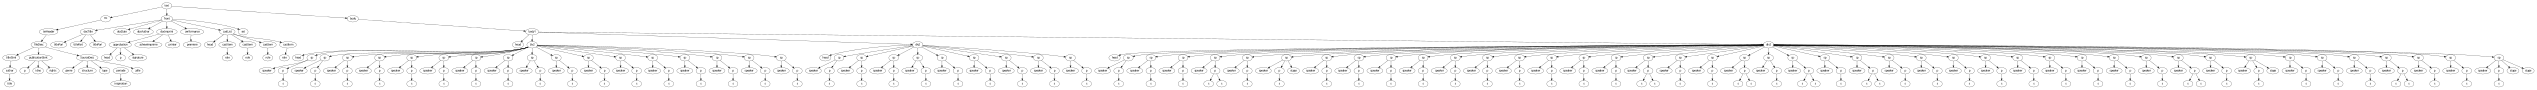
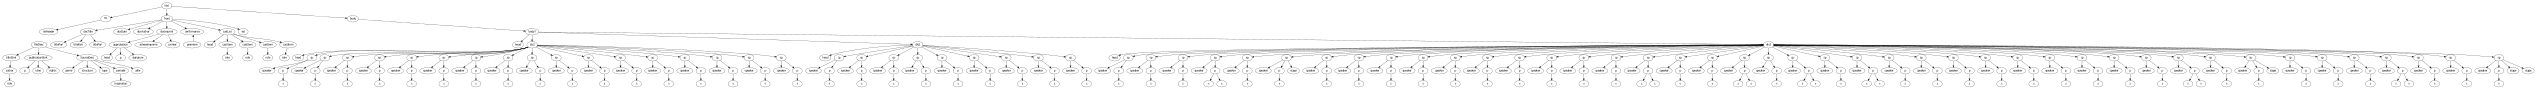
(191, 37) -> (193, 39)
(44, 38) -> none
none -> (104, 64)
